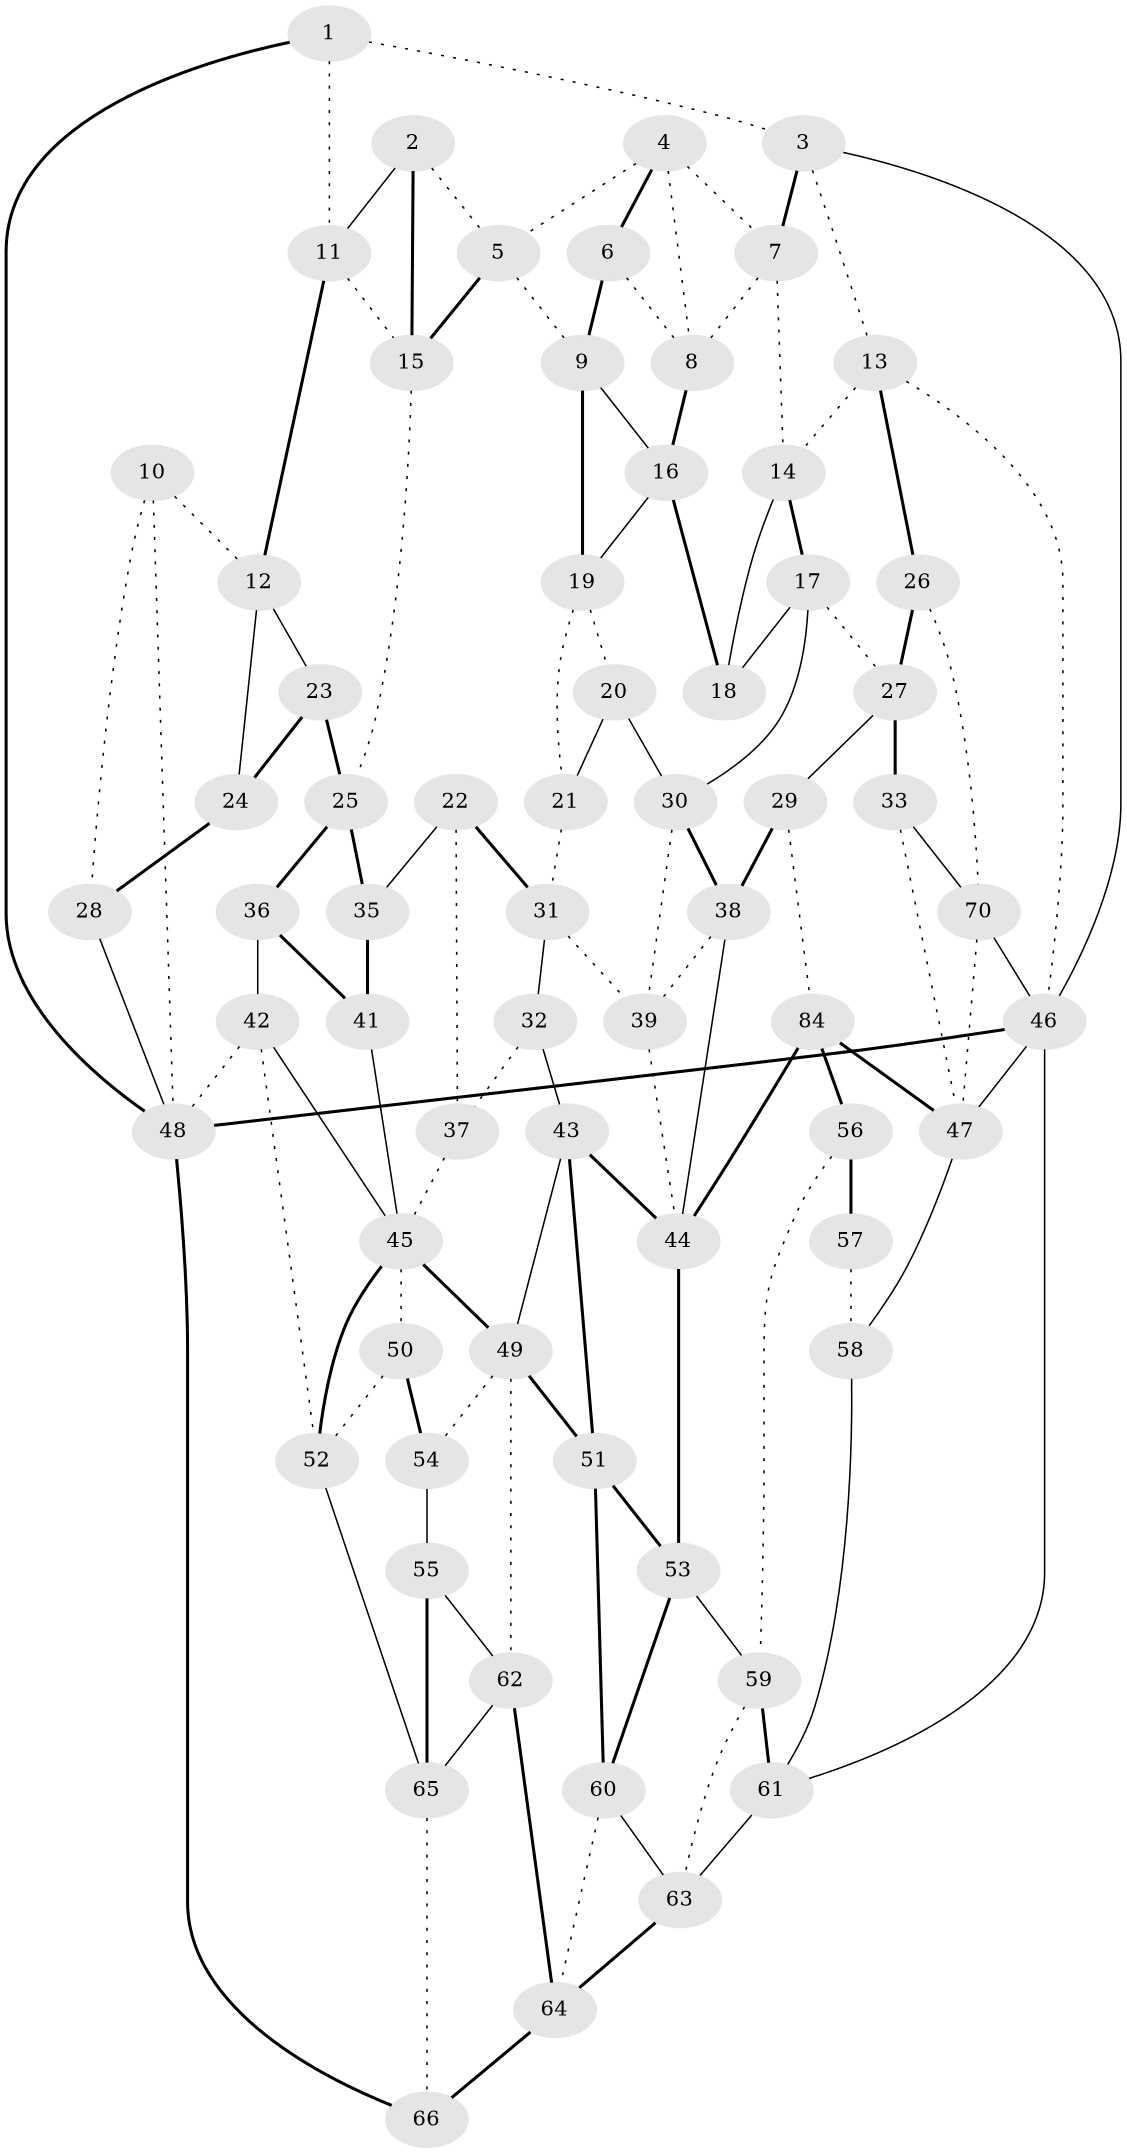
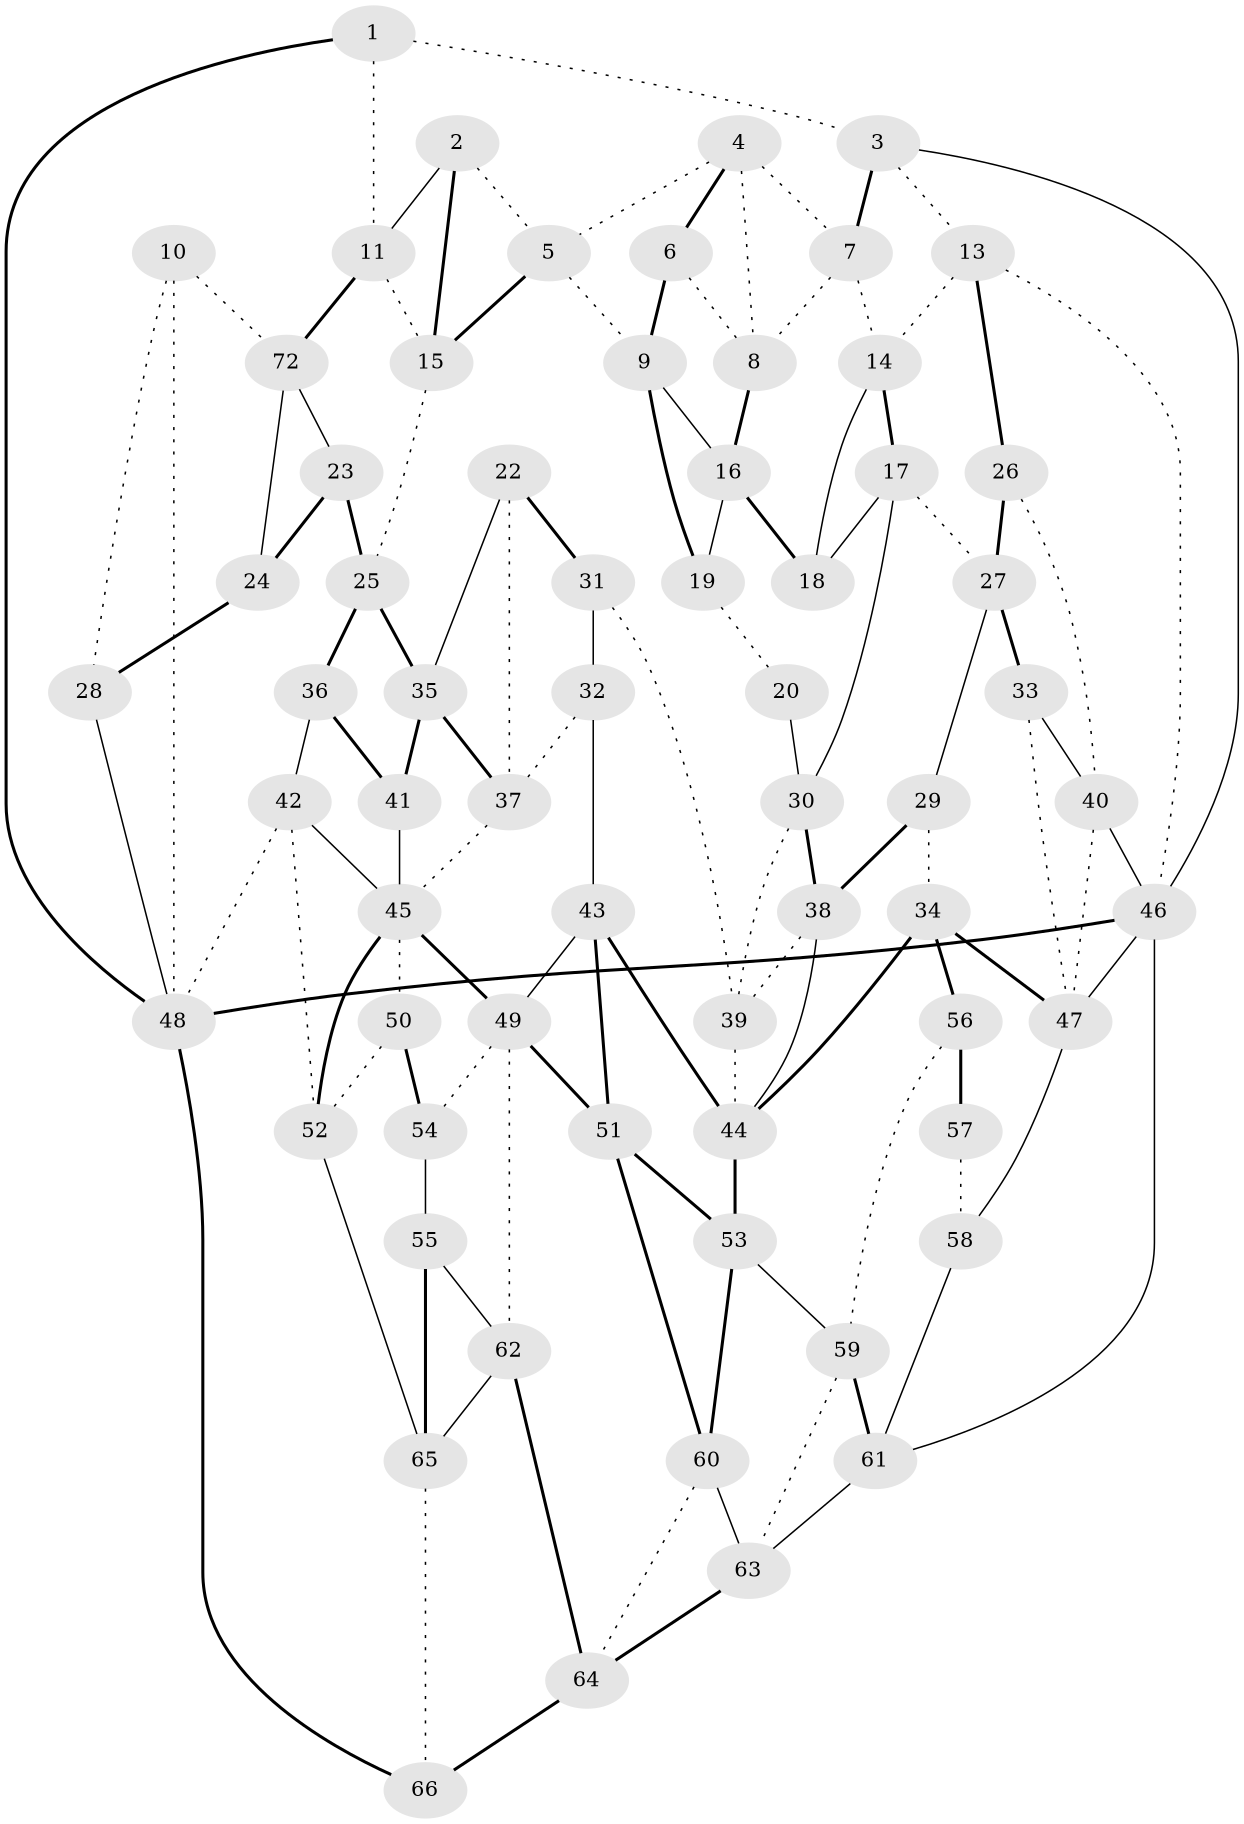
(259, 583) -> (287, 363)
none -> (467, 747)
(566, 802) -> none
(979, 912) -> (1096, 802)
(813, 1022) -> (929, 912)
